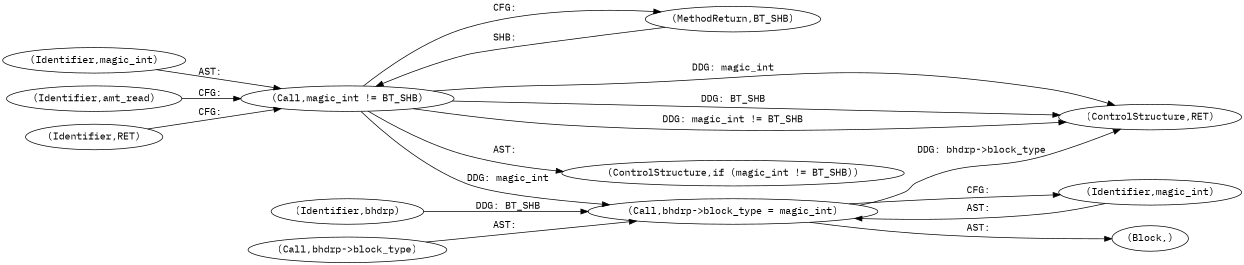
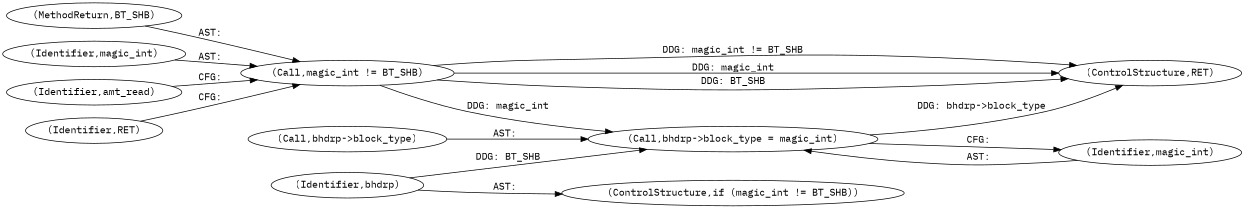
(500, 20) -> none
(508, 38) -> (213, 33)
(458, 153) -> (486, 193)
(1150, 238) -> none
